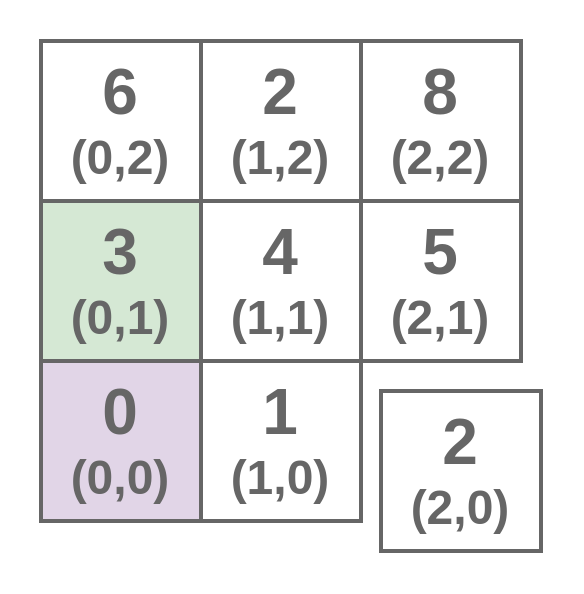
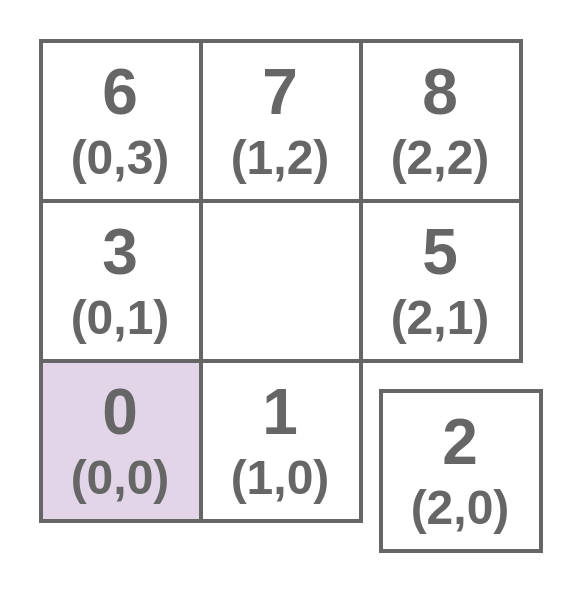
(121, 121) -> (121, 121)
(281, 121) -> (281, 121)
(121, 281) -> (121, 281)
(281, 281) -> none
